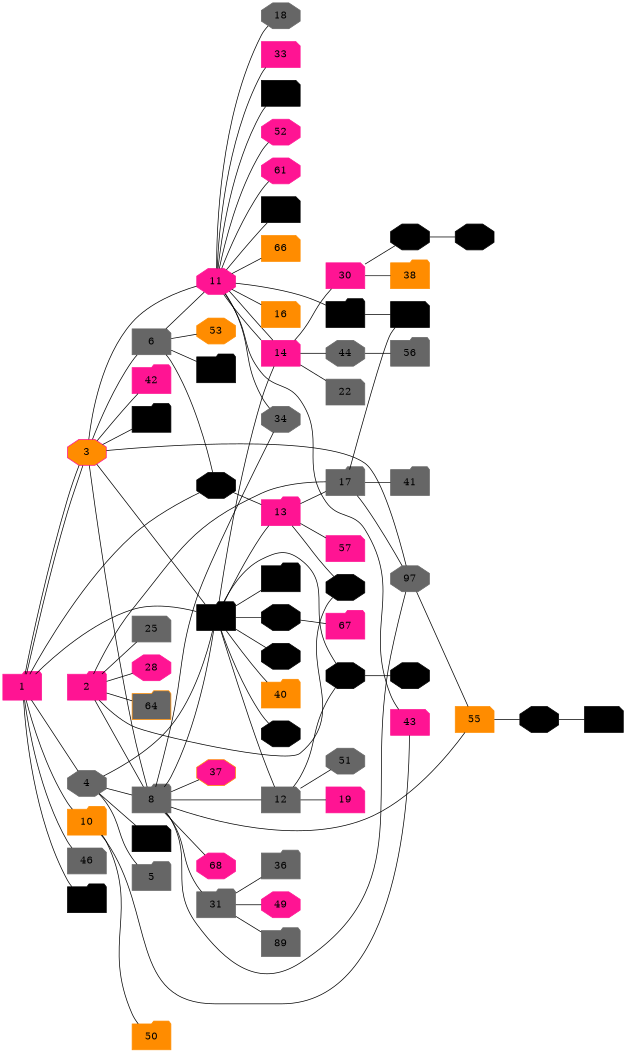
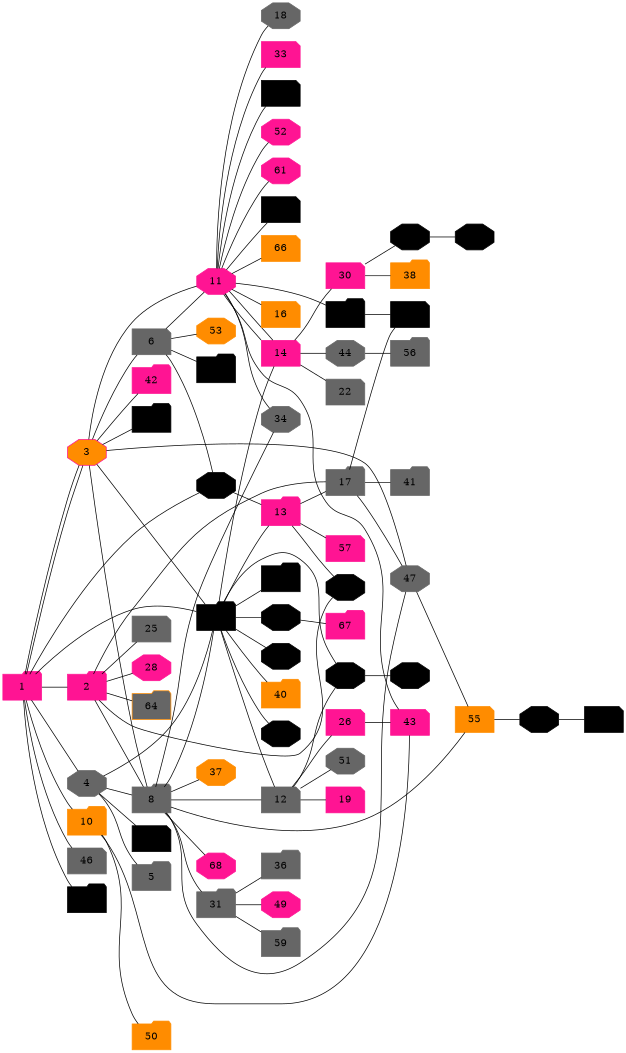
(410, 579) -> (410, 579)
none -> (55, 687)
none -> (345, 722)
(216, 773) -> (216, 773)
(281, 944) -> (281, 944)
